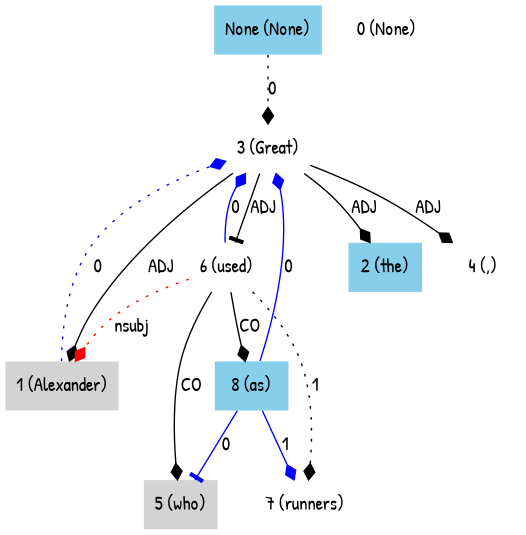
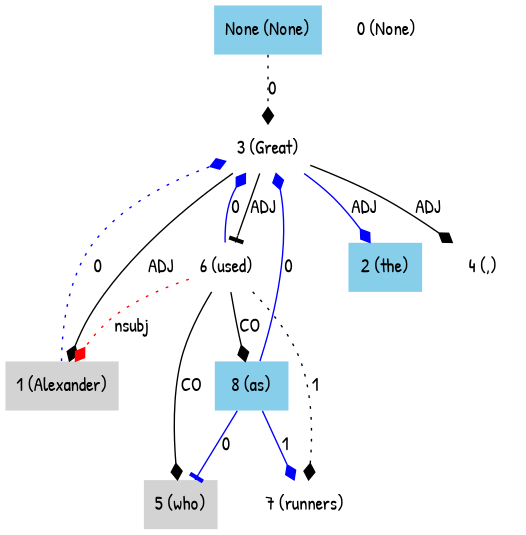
(335, 199) -> (335, 199)
